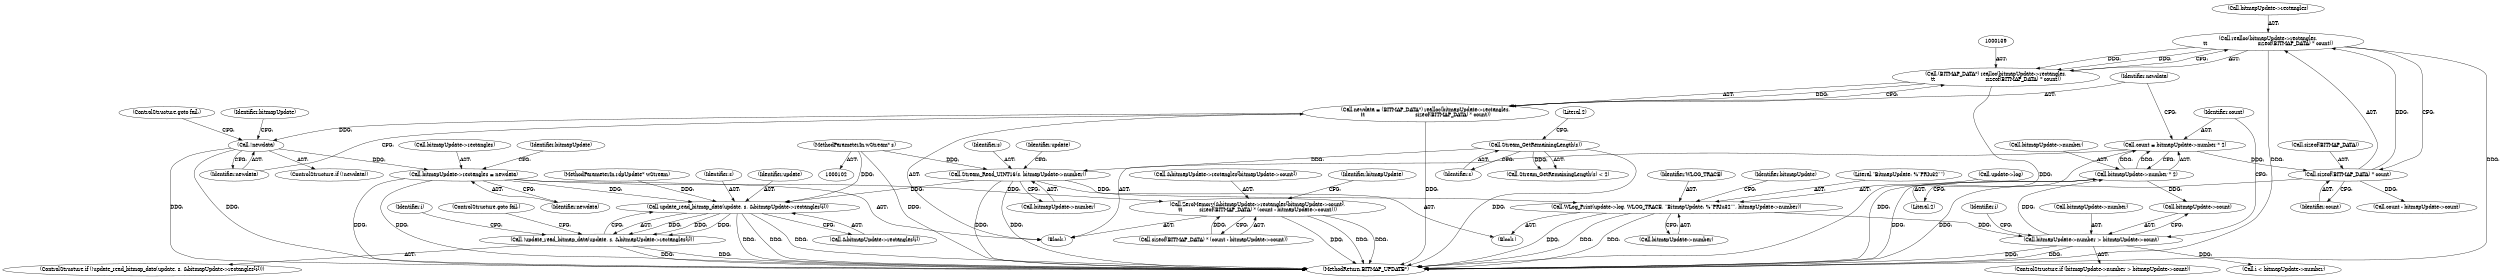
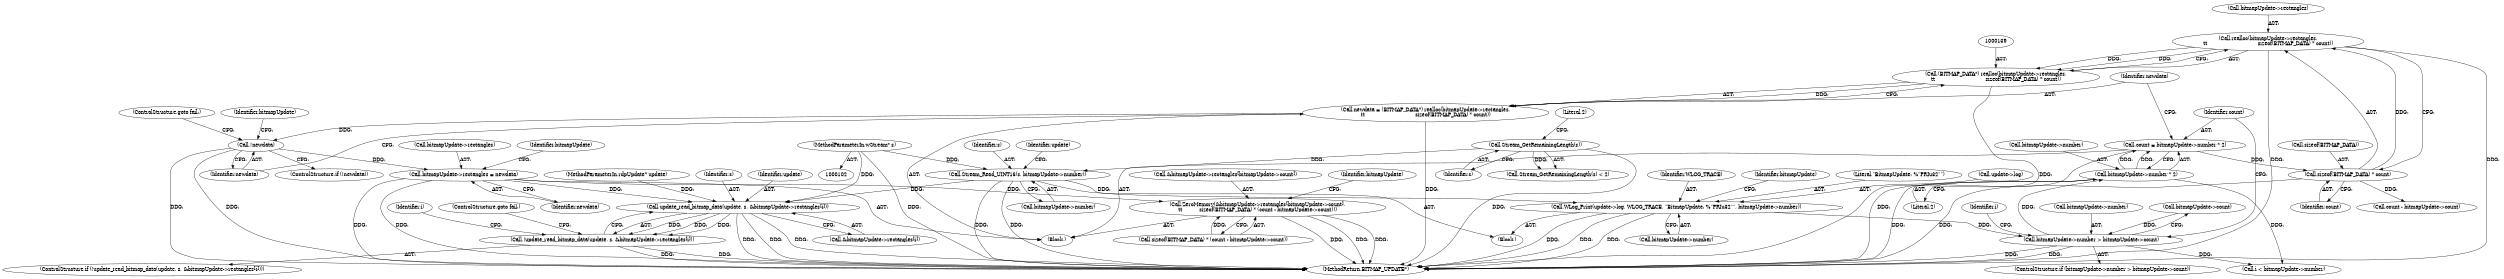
(304, 160) -> (304, 160)
(617, 175) -> (617, 175)
(2165, 190) -> (2246, 197)
(2151, 225) -> (2151, 225)
